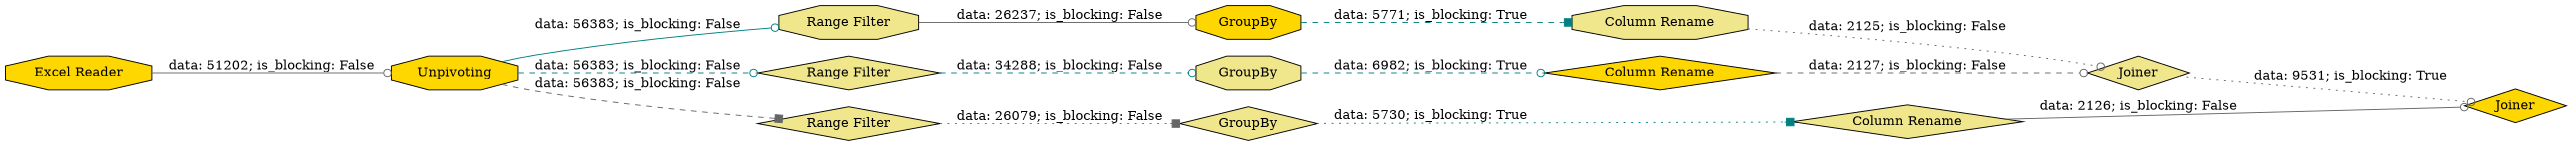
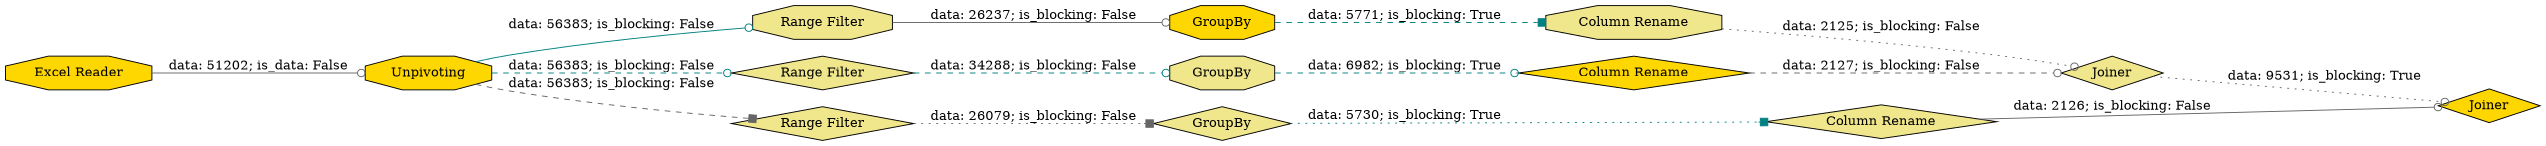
(272, 66) -> (259, 66)
